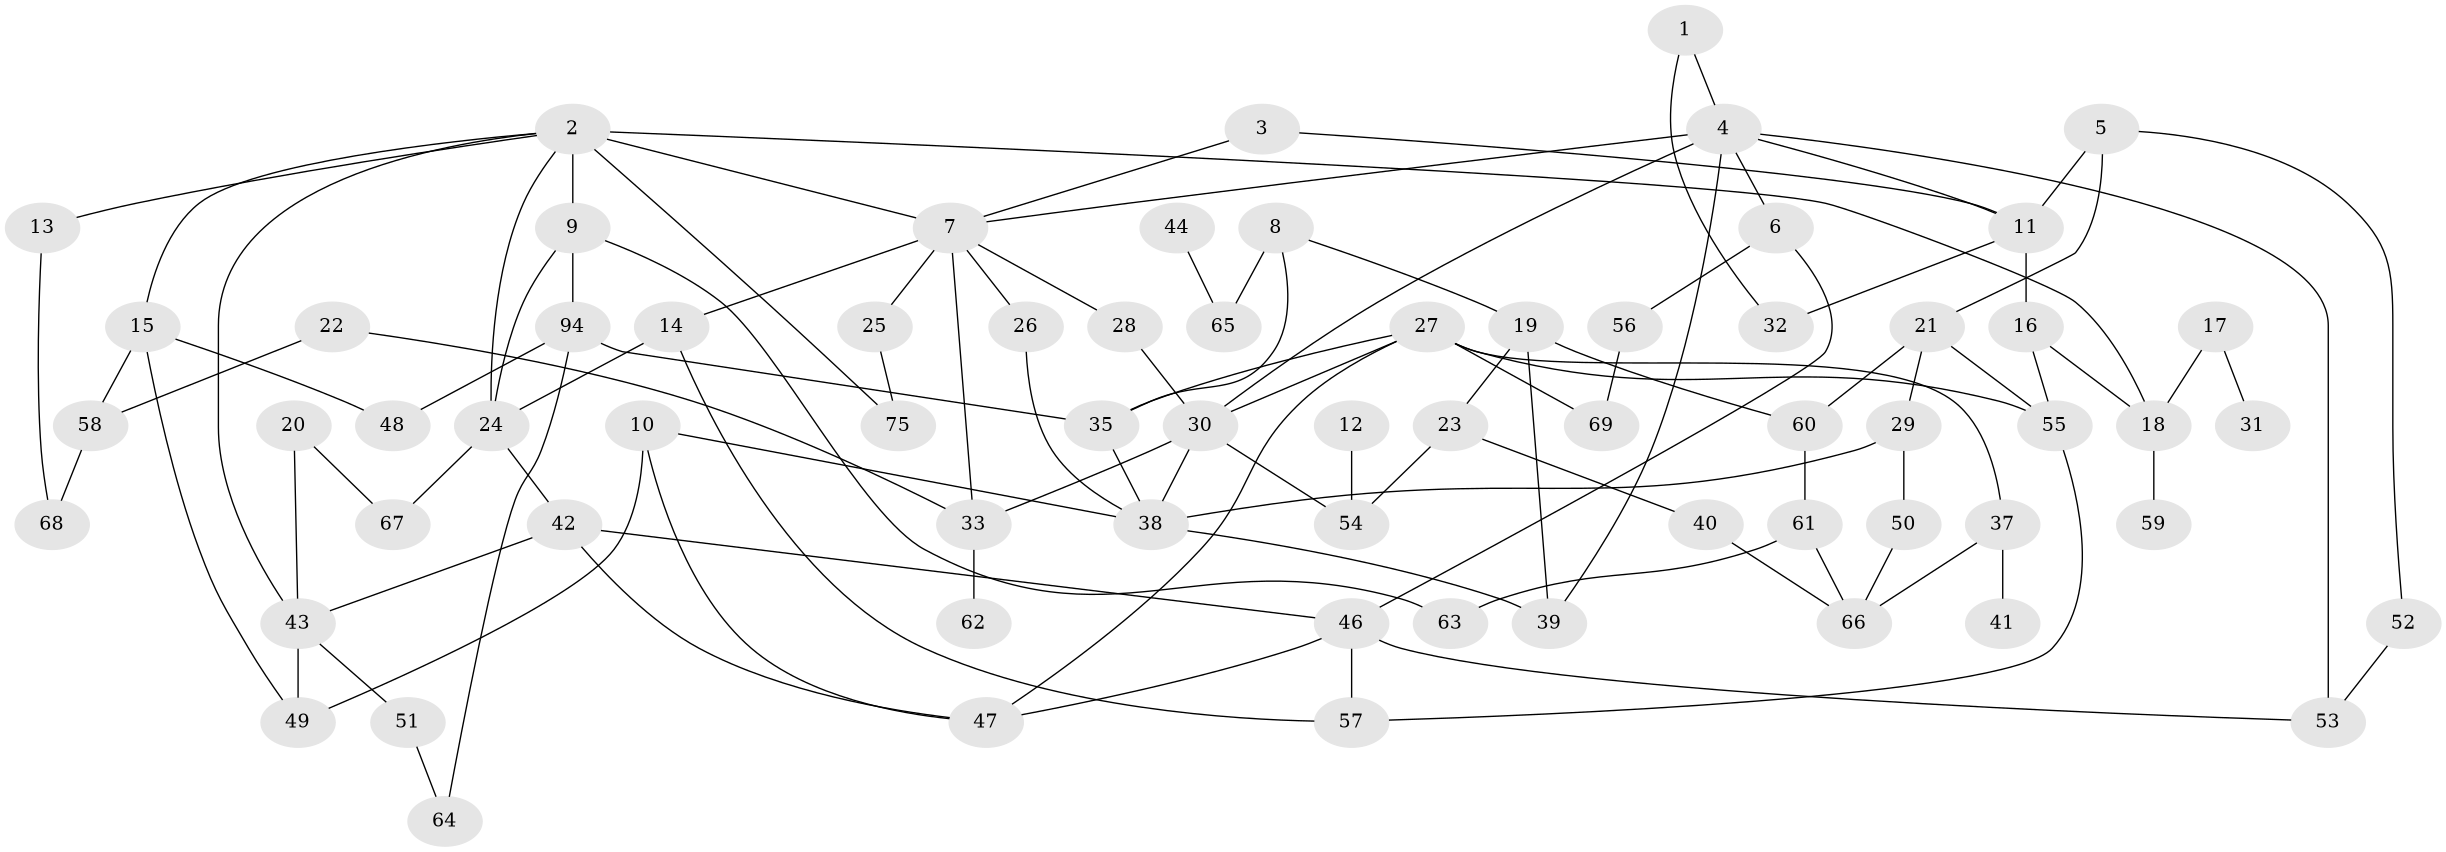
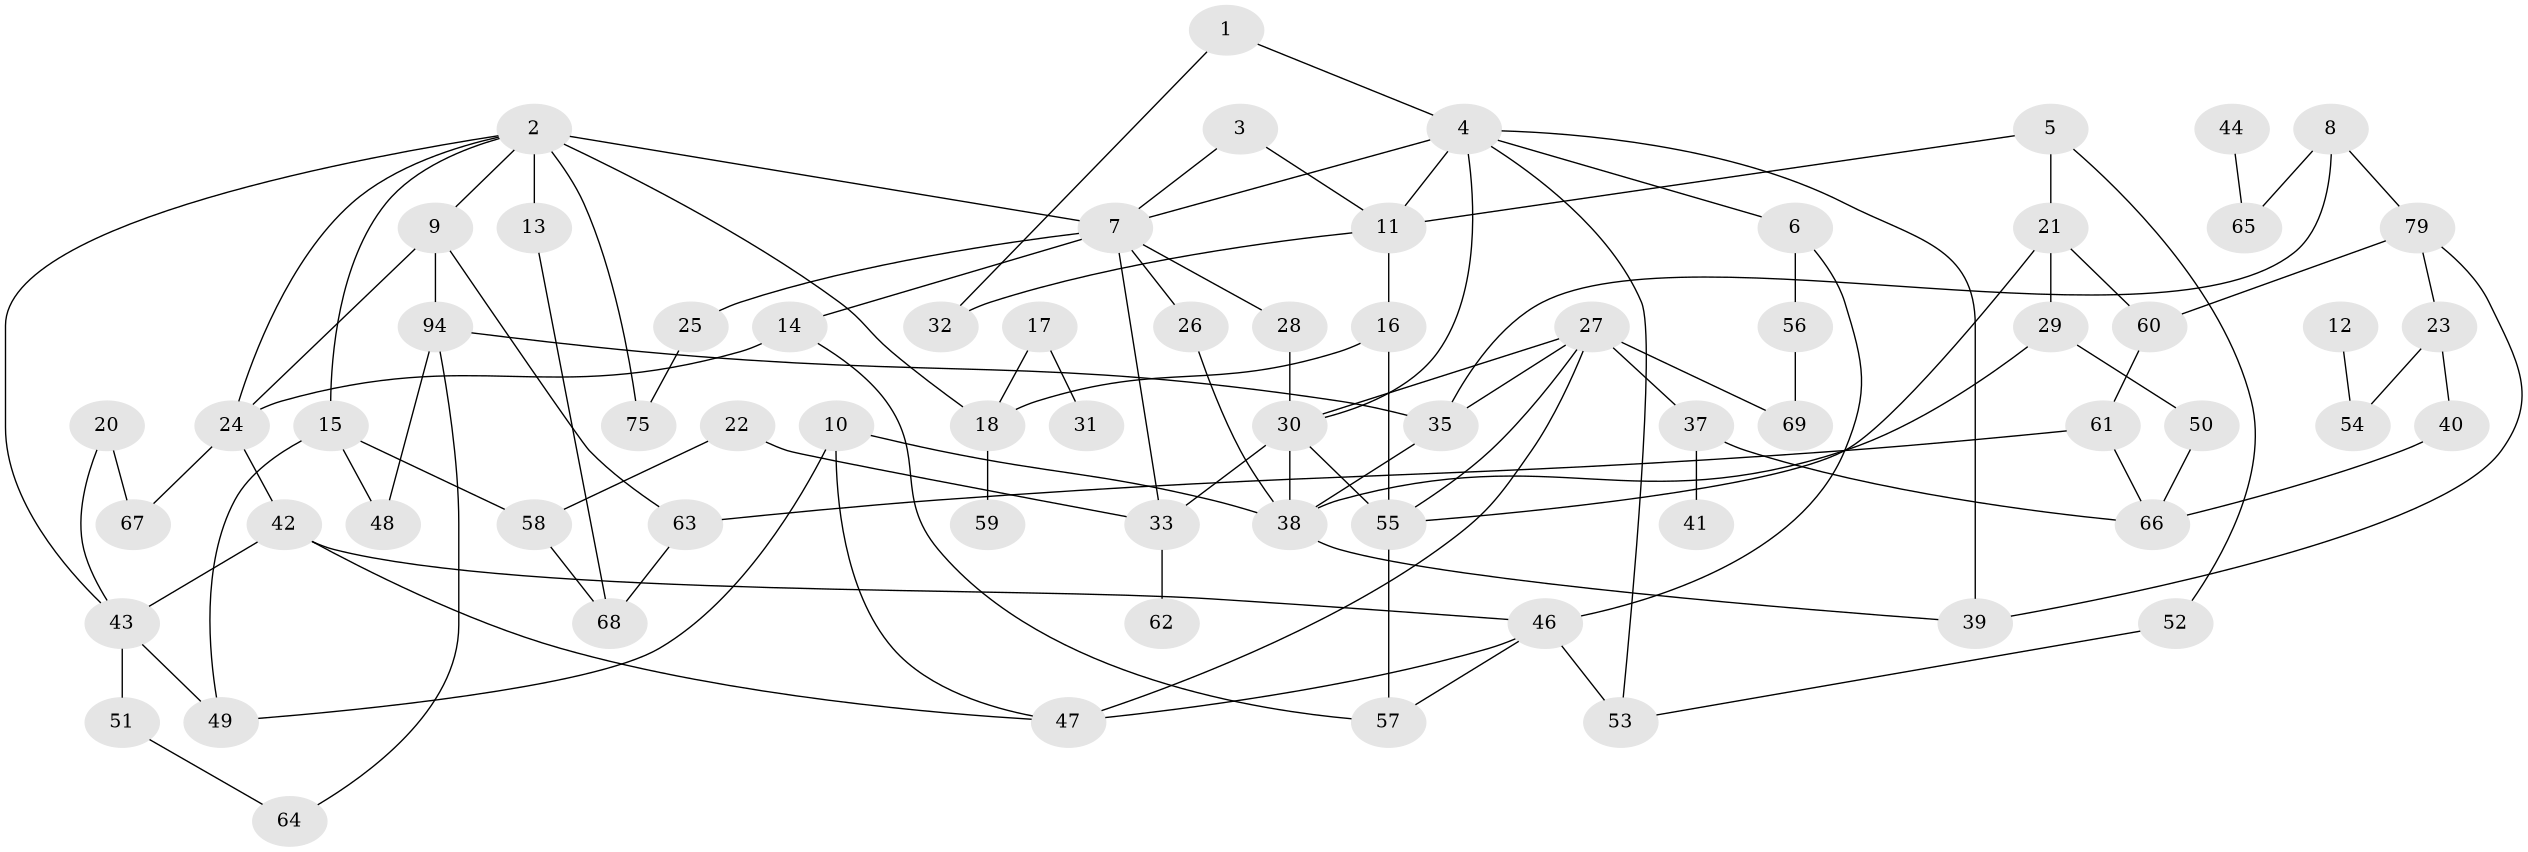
(1526, 327) -> (2418, 228)
(1276, 475) -> (1332, 468)
none -> (648, 574)
